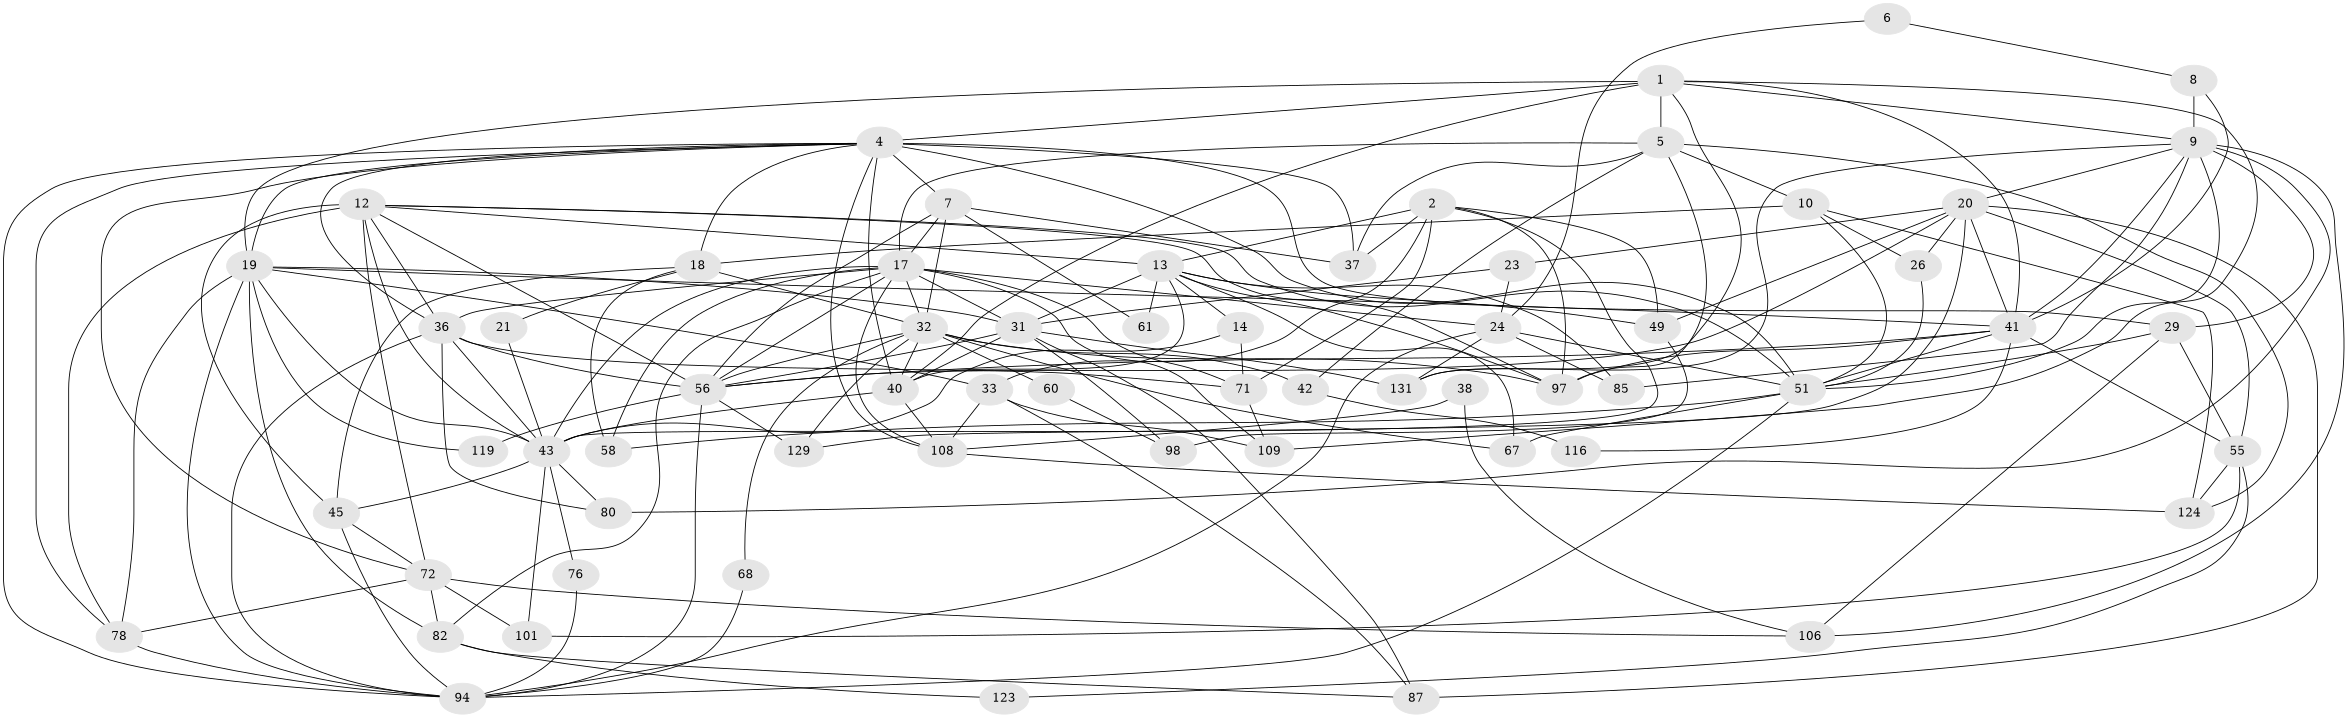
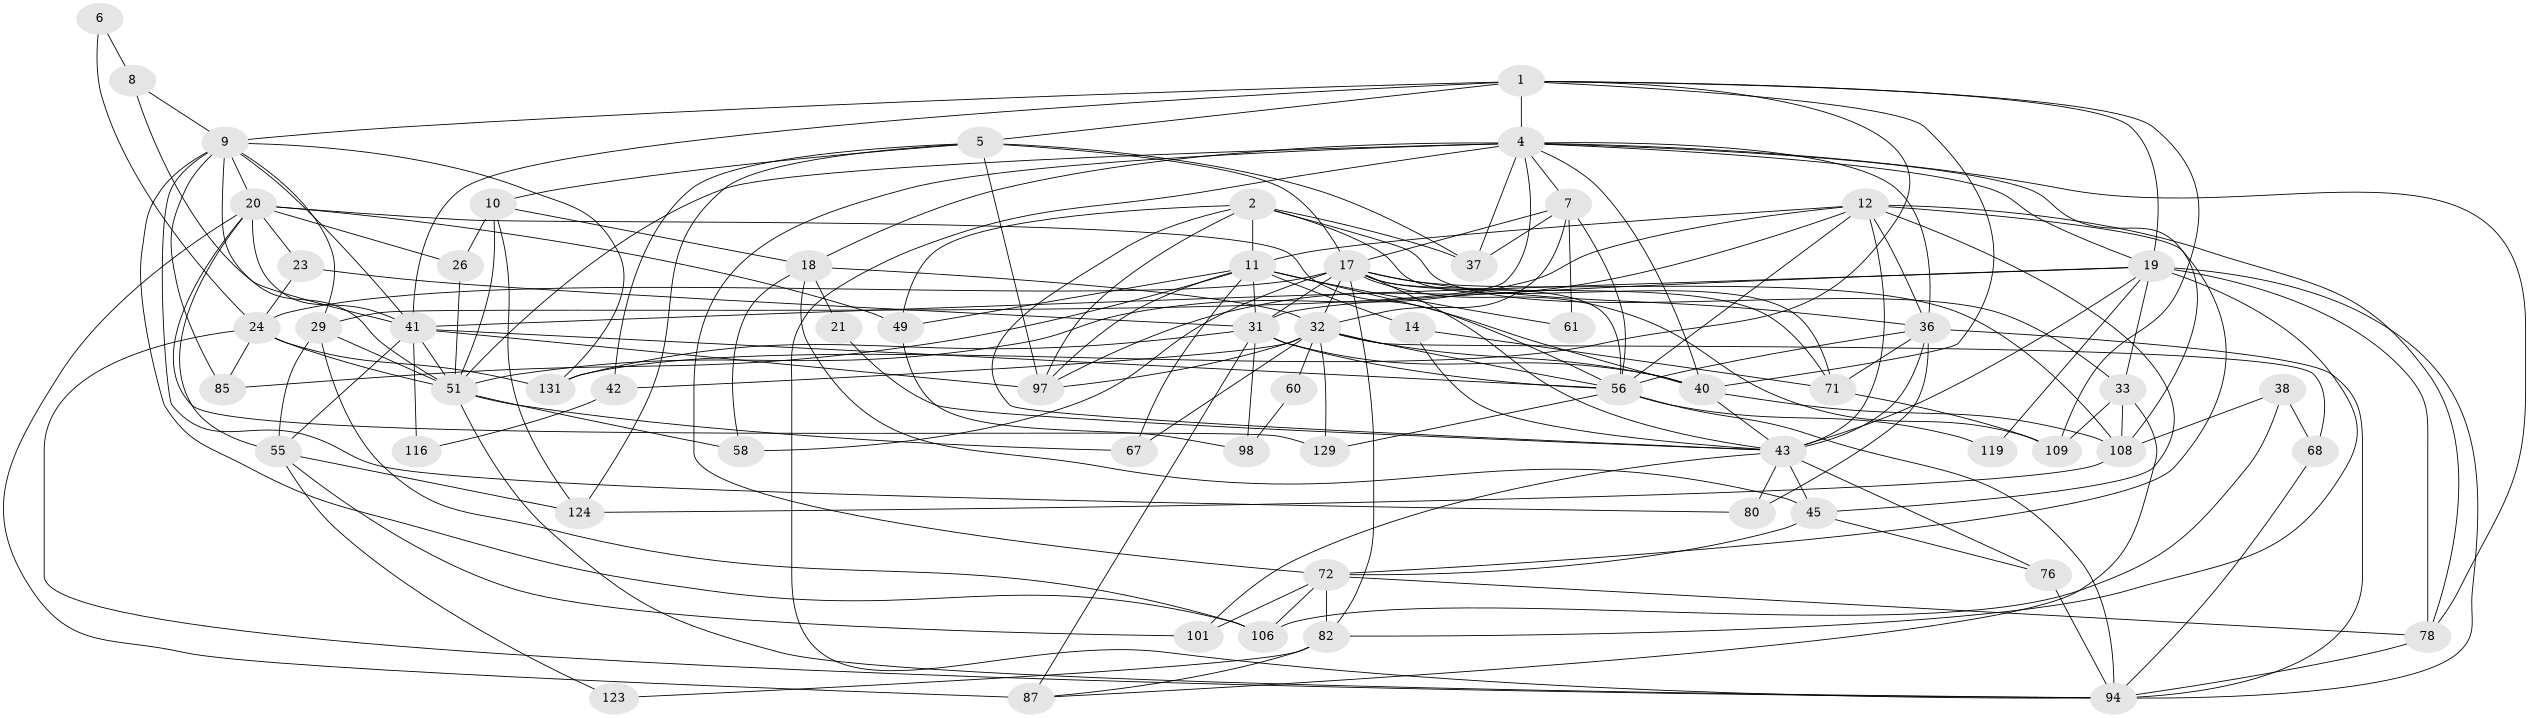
(1160, 266) -> (1253, 266)
none -> (2299, 421)
(384, 615) -> (1931, 544)
